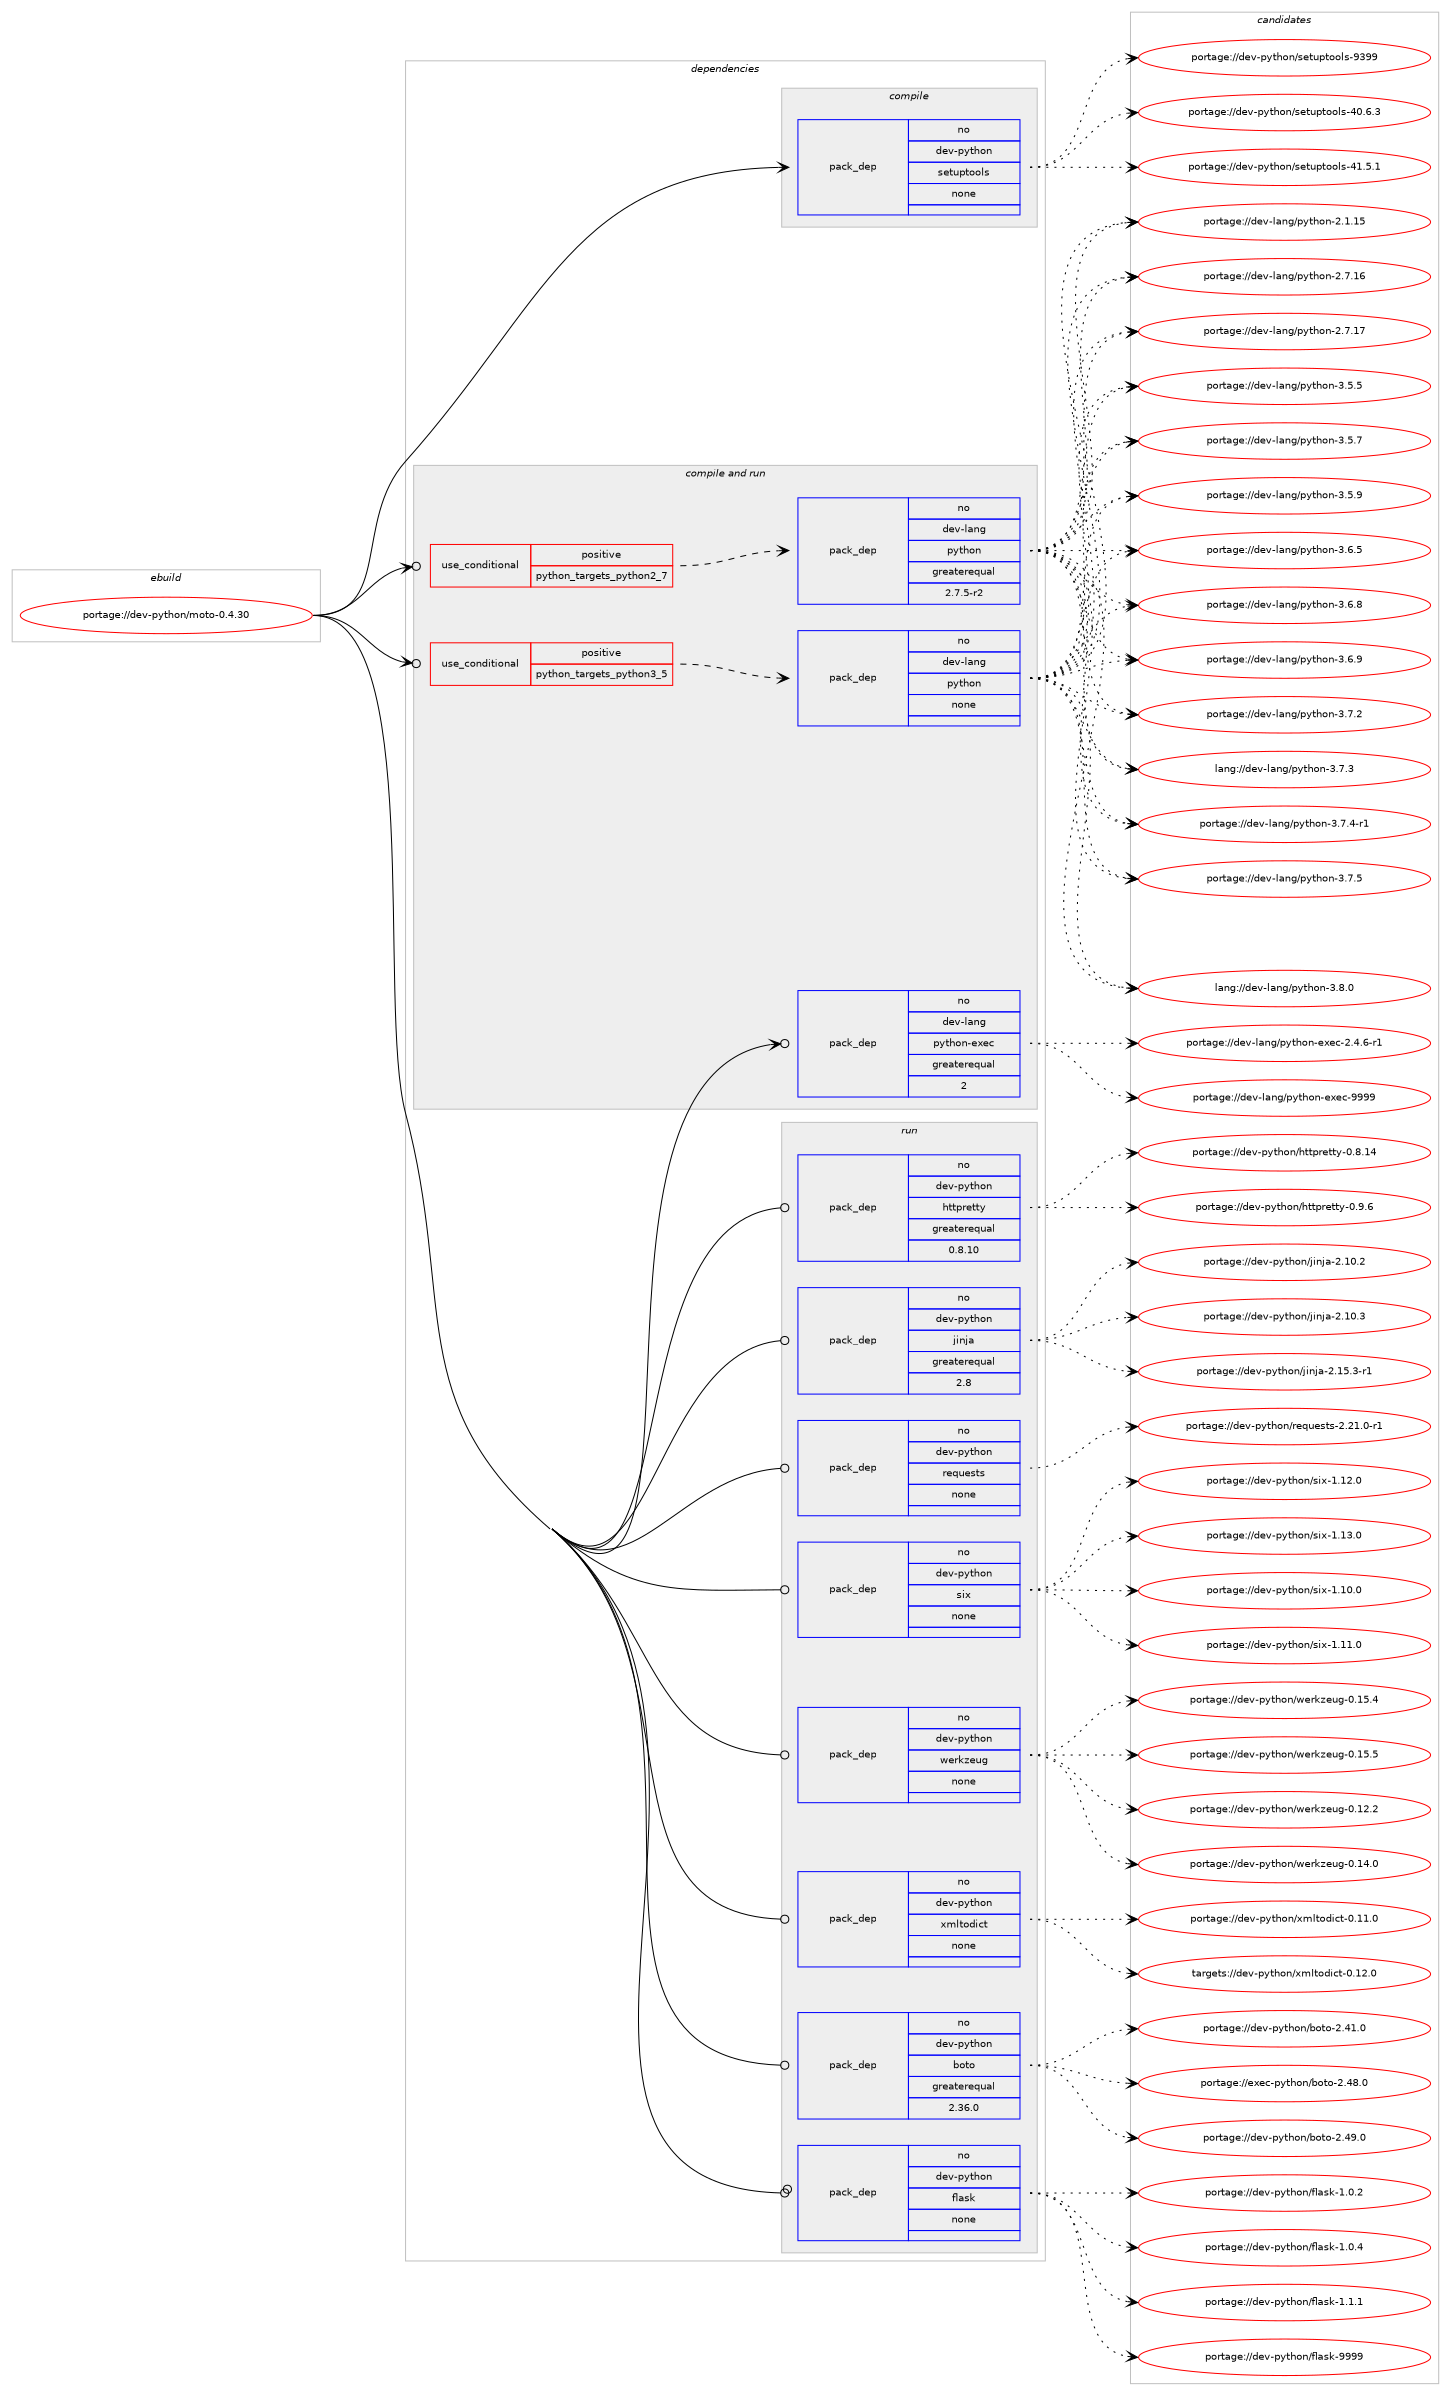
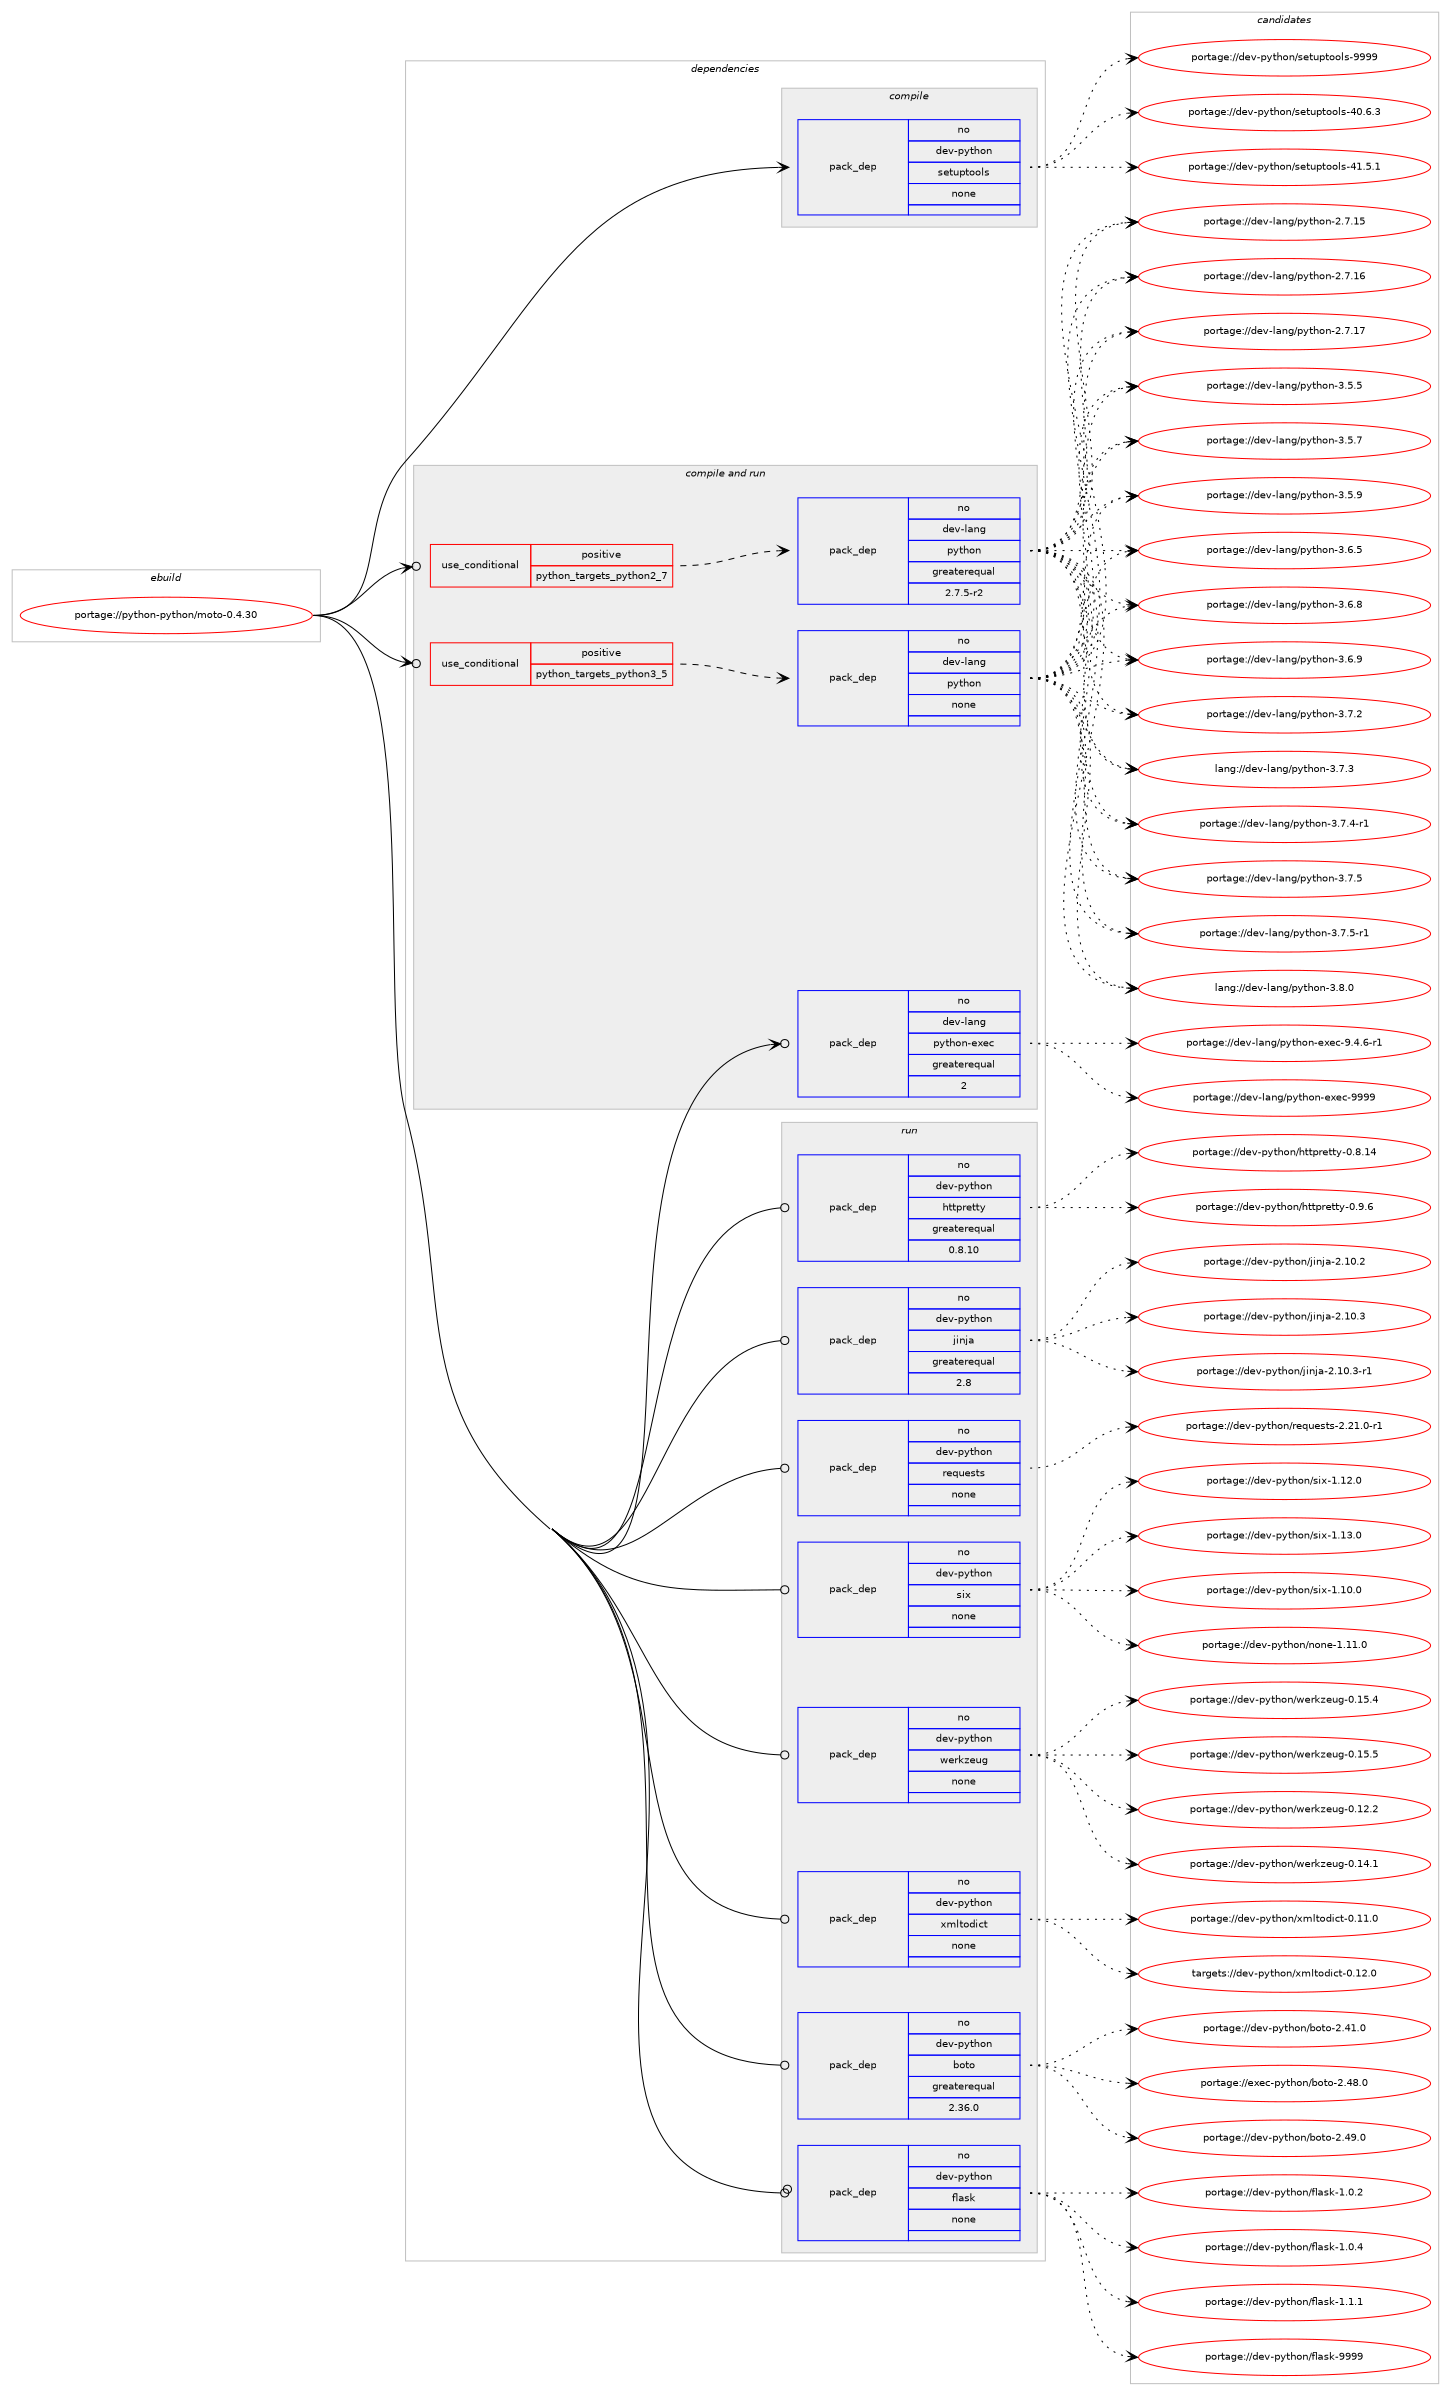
(1285, 58) -> (1285, 58)
(1285, 222) -> (1285, 222)
(166, 615) -> (166, 615)
none -> (1285, 934)
(1285, 1043) -> (1285, 1043)
(1285, 1372) -> (1285, 1372)
(1285, 1646) -> (1285, 1646)
(1285, 1865) -> (1285, 1865)
